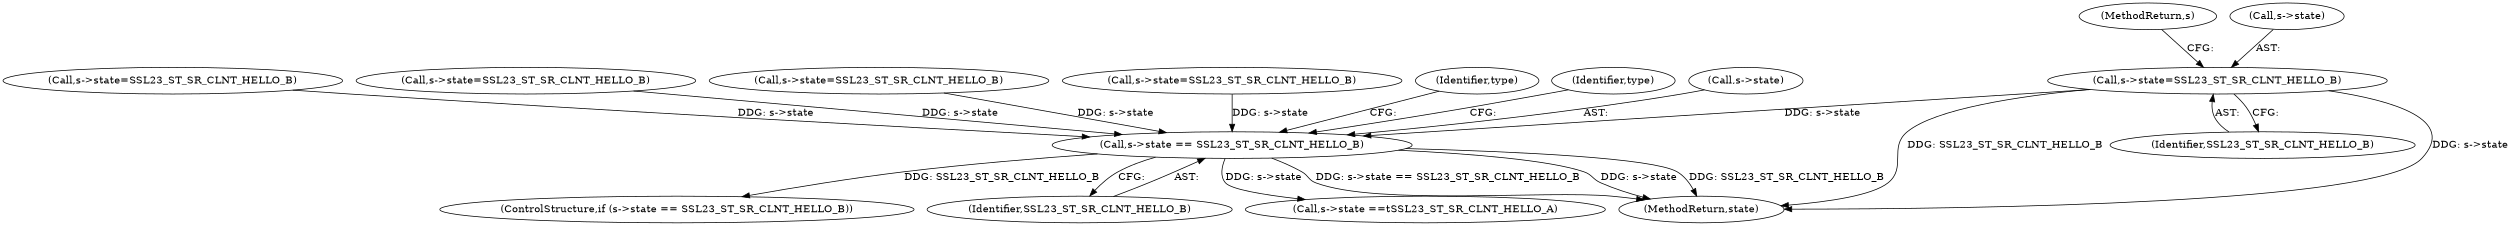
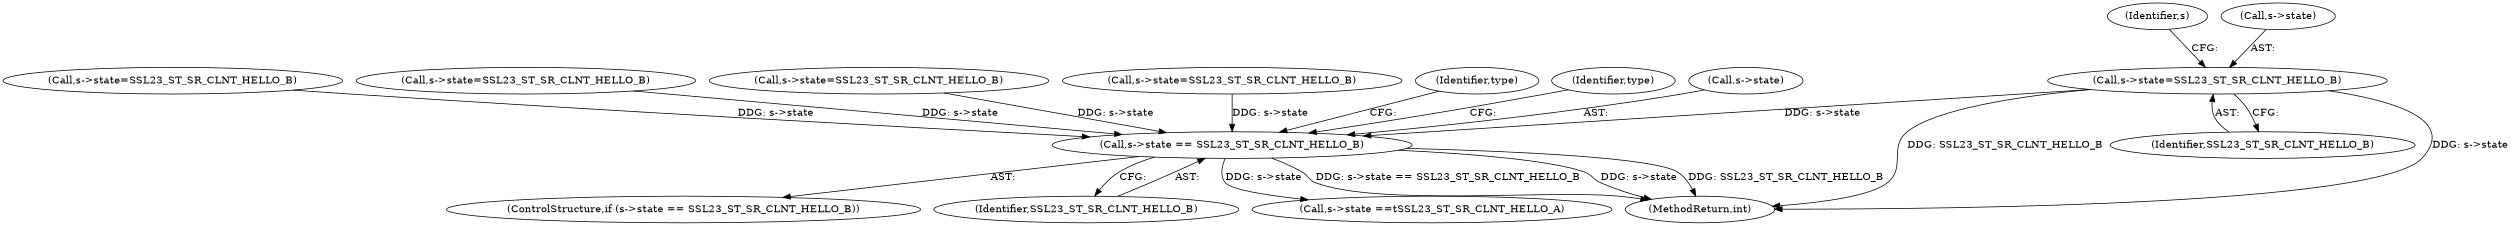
(2148, 16) -> (2157, 16)
(1002, 177) -> (1005, 177)
(1701, 209) -> (1700, 209)
